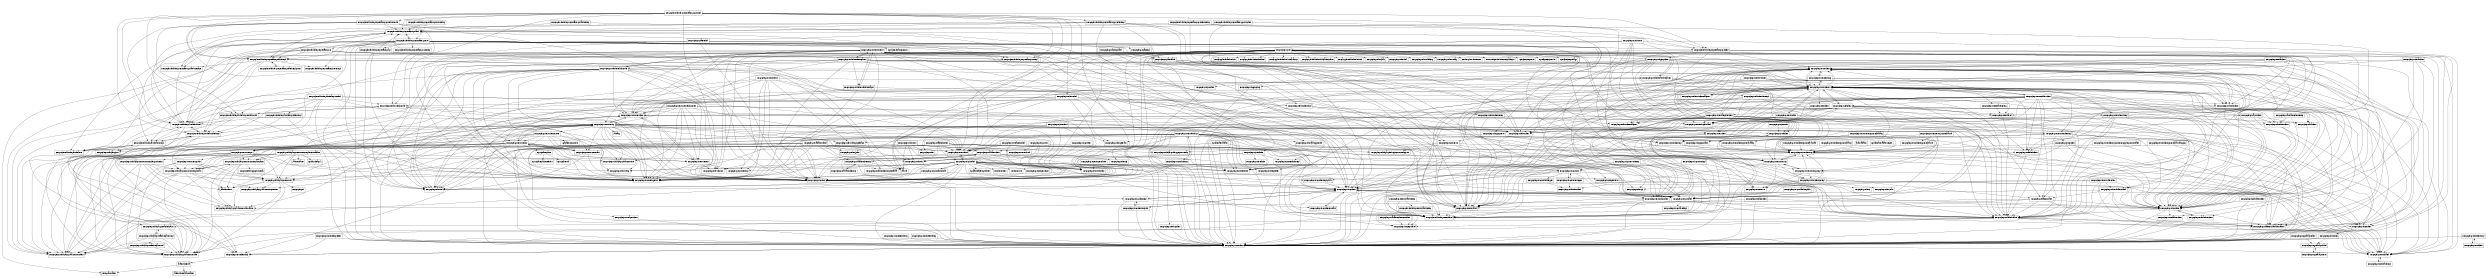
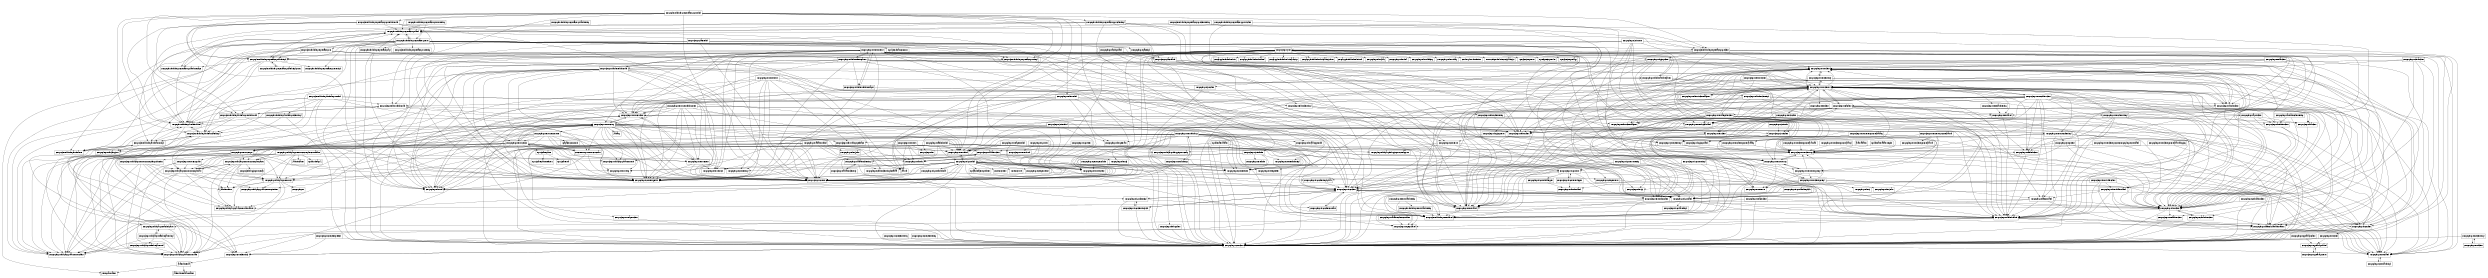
(1014, 42) -> none
(1250, 87) -> none
(588, 153) -> (588, 153)
